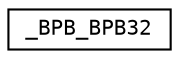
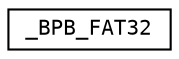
(90, 29) -> (90, 29)
